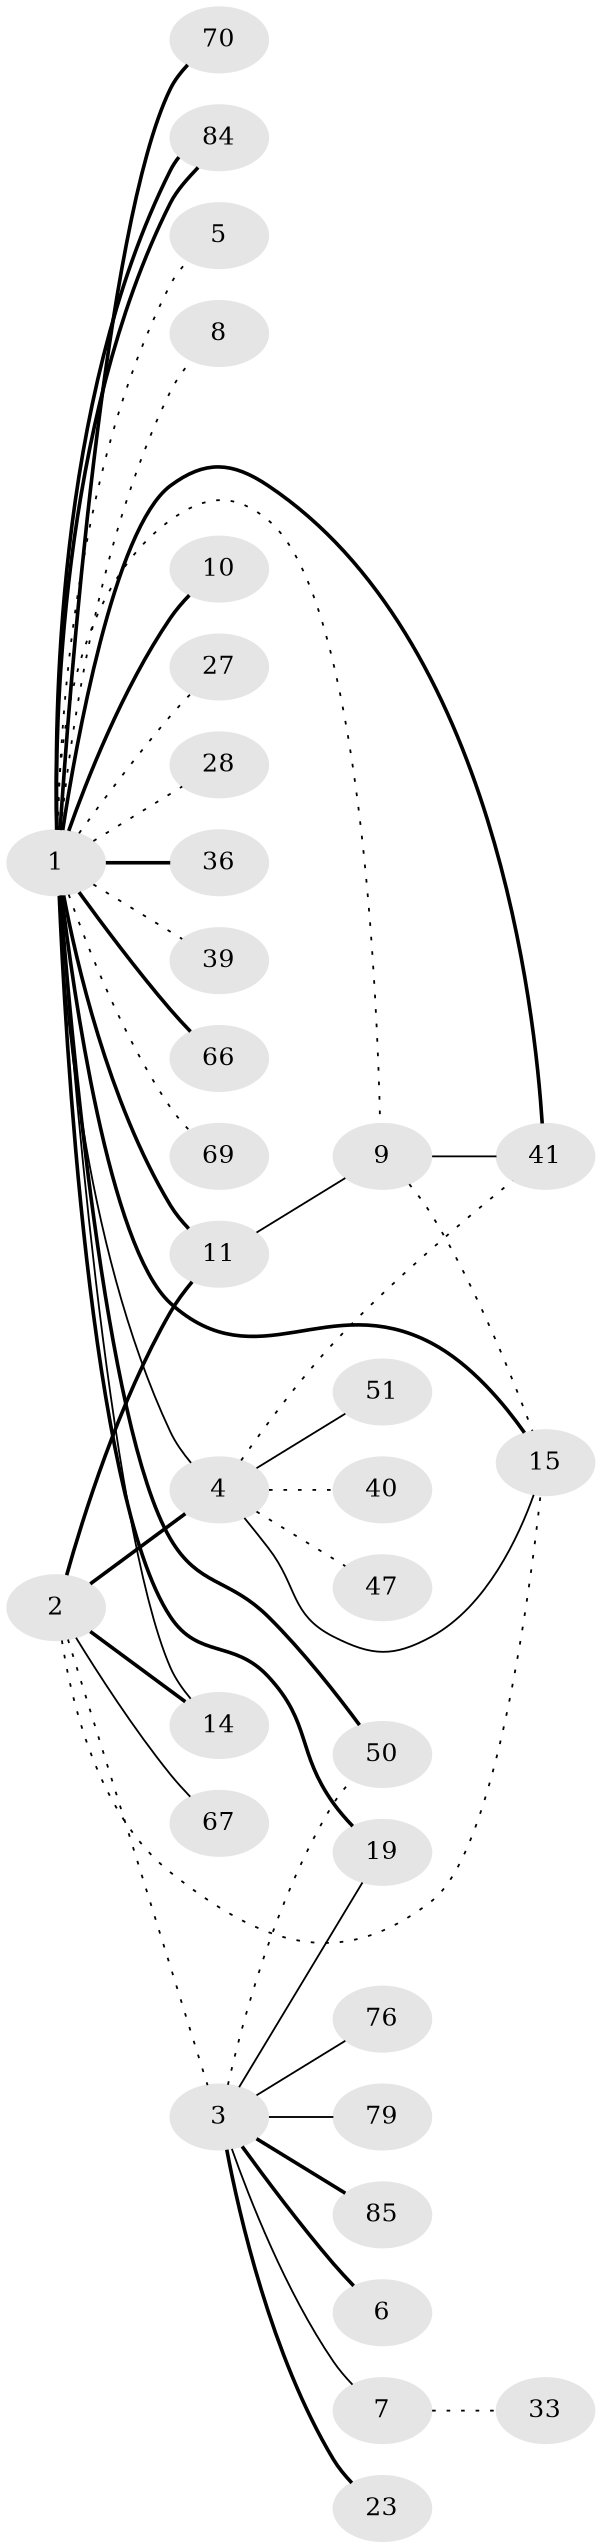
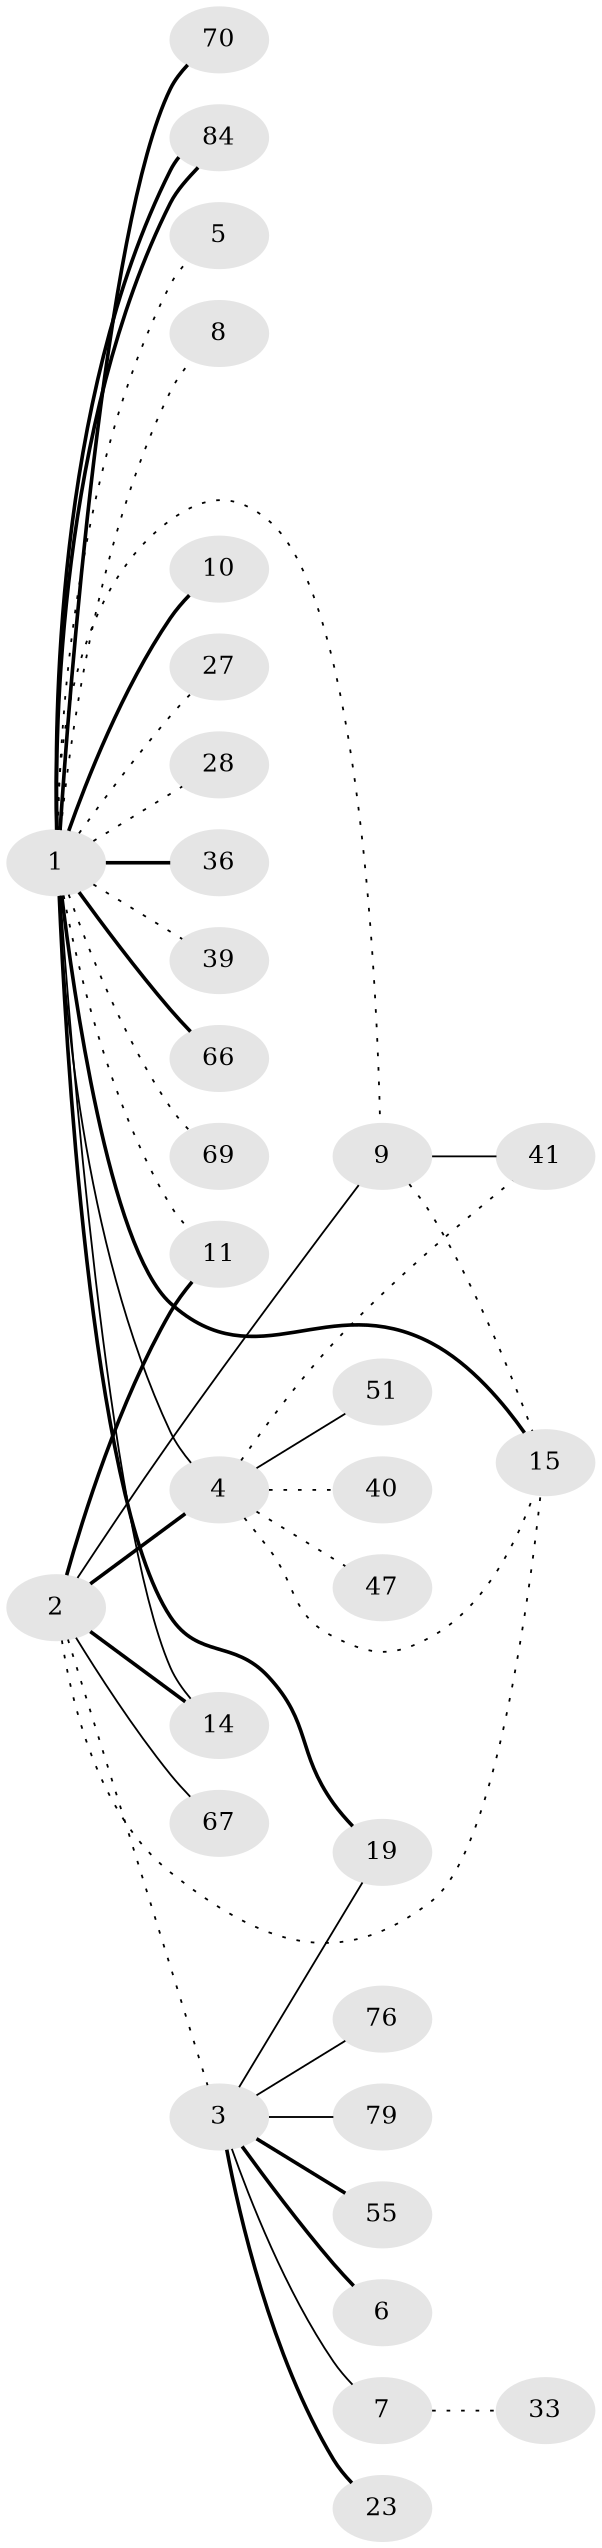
(357, 569) -> none
(109, 1069) -> (109, 1069)
(301, 1205) -> (215, 1379)
(396, 1650) -> (396, 1650)
(382, 1754) -> none
(382, 2215) -> (382, 2215)
